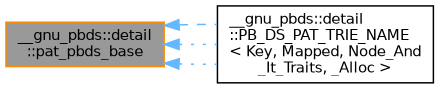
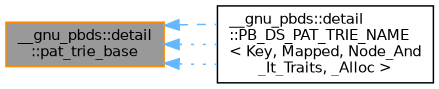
(85, 44) -> (85, 44)
